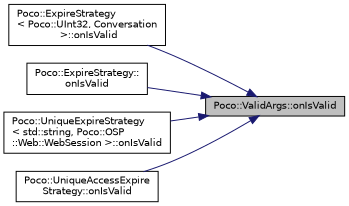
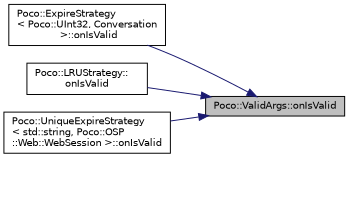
(87, 79) -> (87, 79)
(87, 187) -> none
